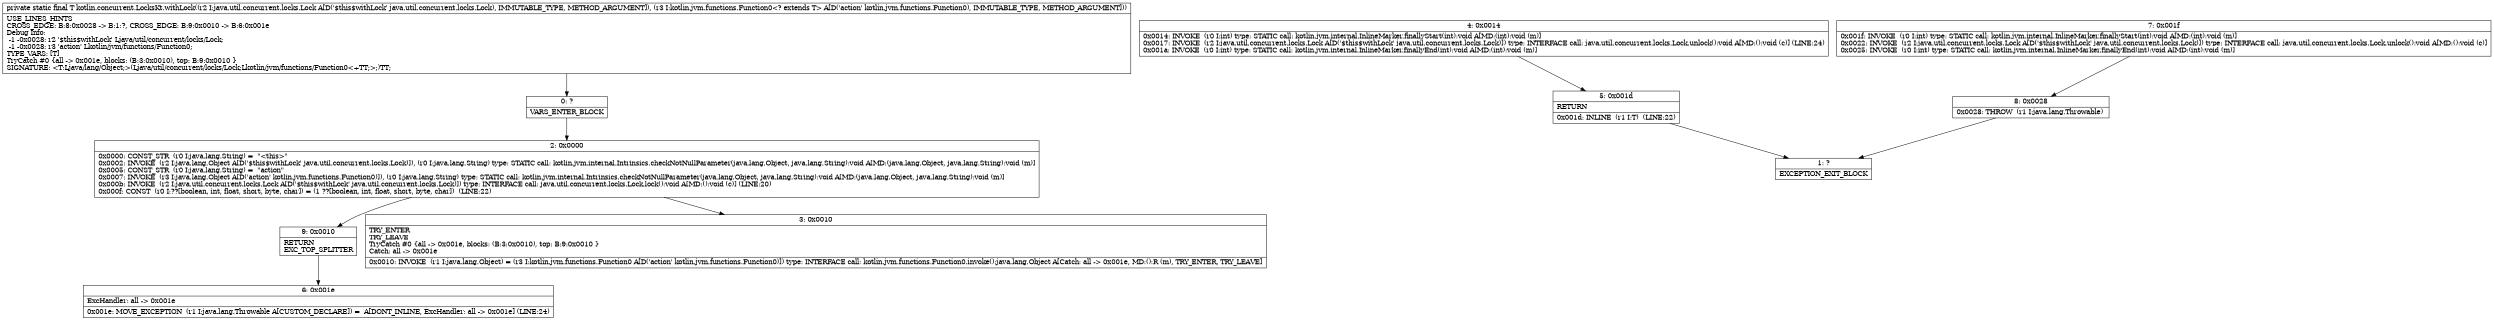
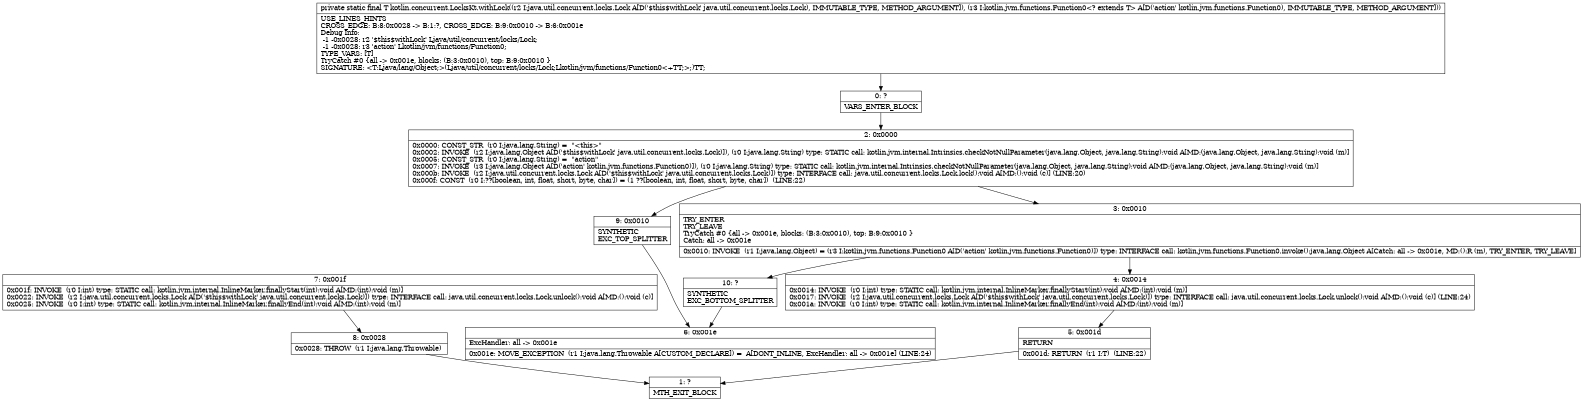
(1616, 118) -> (1084, 354)
(1824, 174) -> (685, 393)
(299, 243) -> (618, 232)
none -> (1130, 263)
none -> (730, 292)
